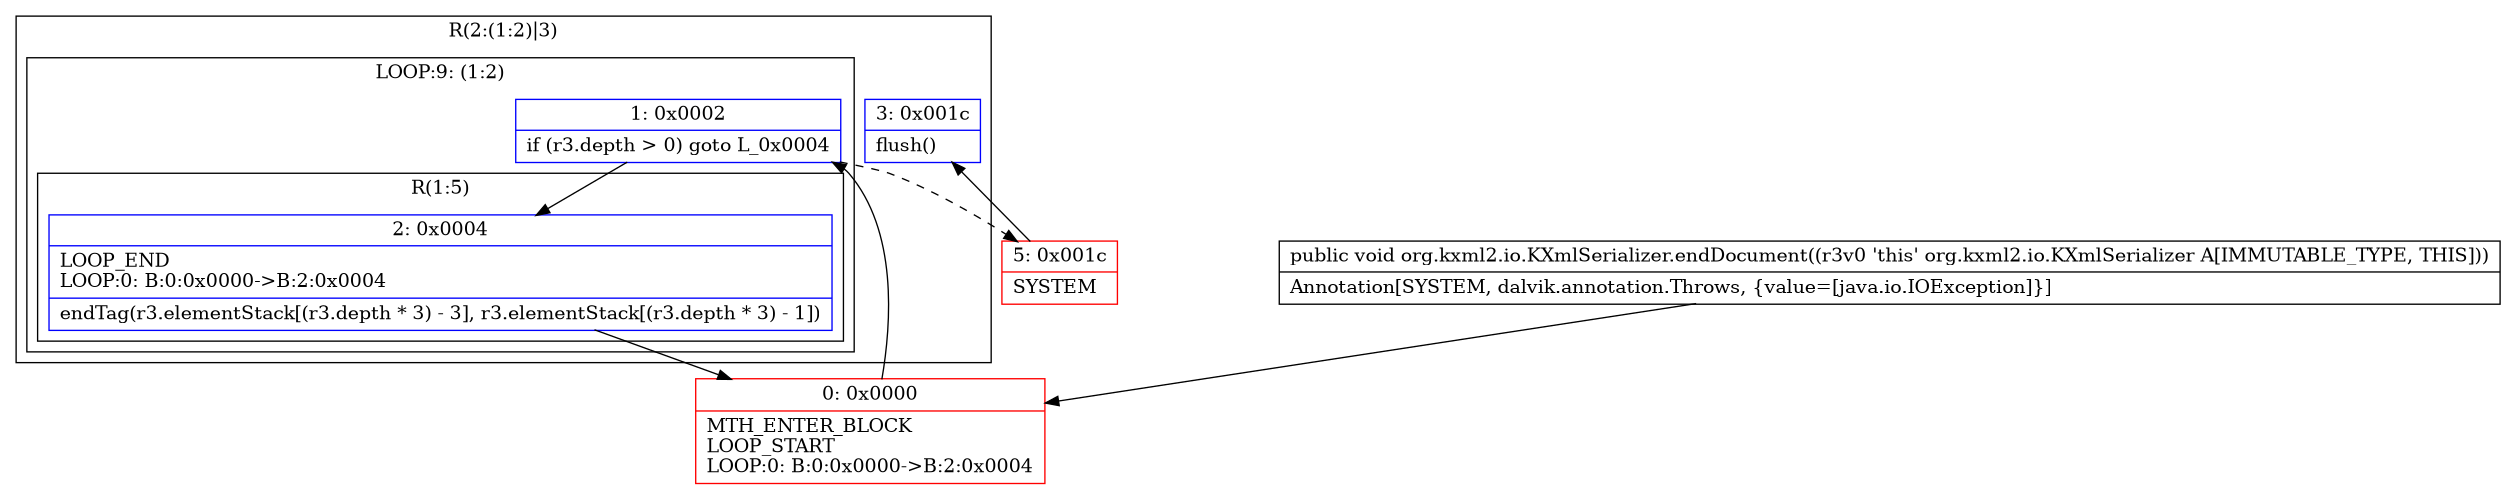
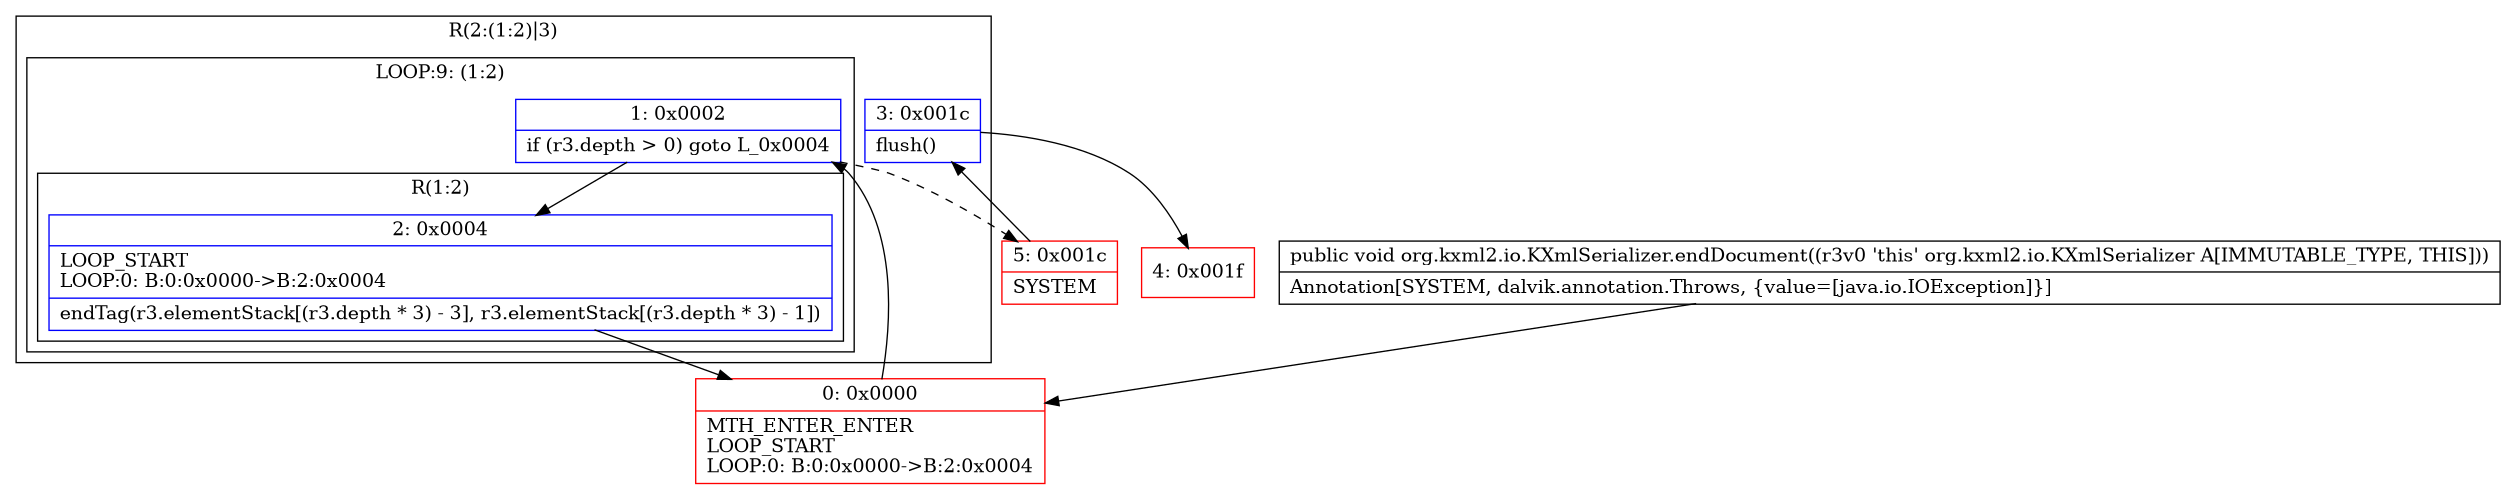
(441, 189) -> (441, 189)
(115, 261) -> (124, 261)
none -> (1198, 273)
(810, 426) -> (810, 426)
